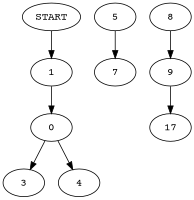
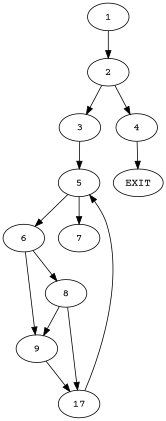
(51, 17) -> none
(51, 127) -> (108, 72)
none -> (80, 151)
none -> (138, 183)
none -> (24, 238)
none -> (111, 296)
none -> (72, 345)
